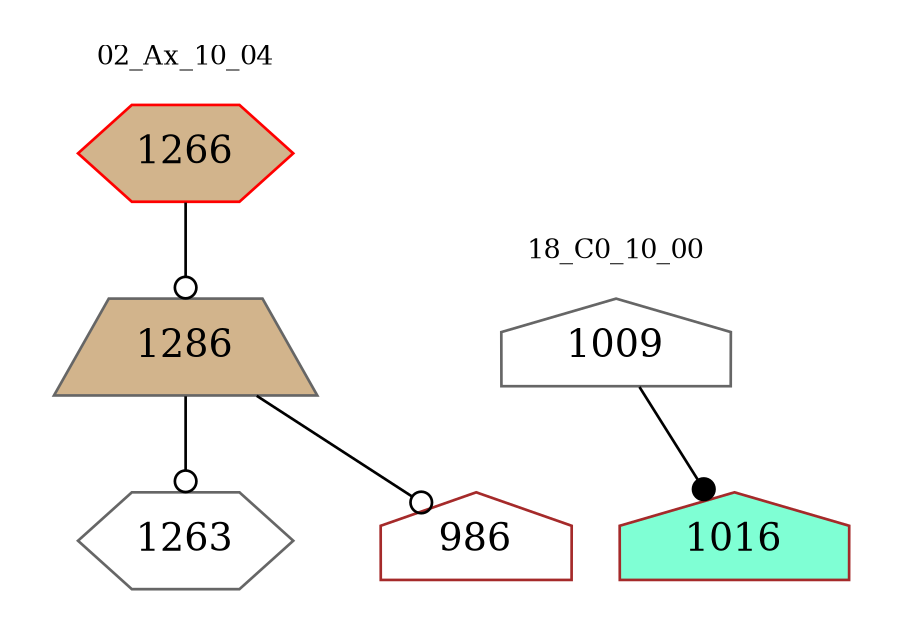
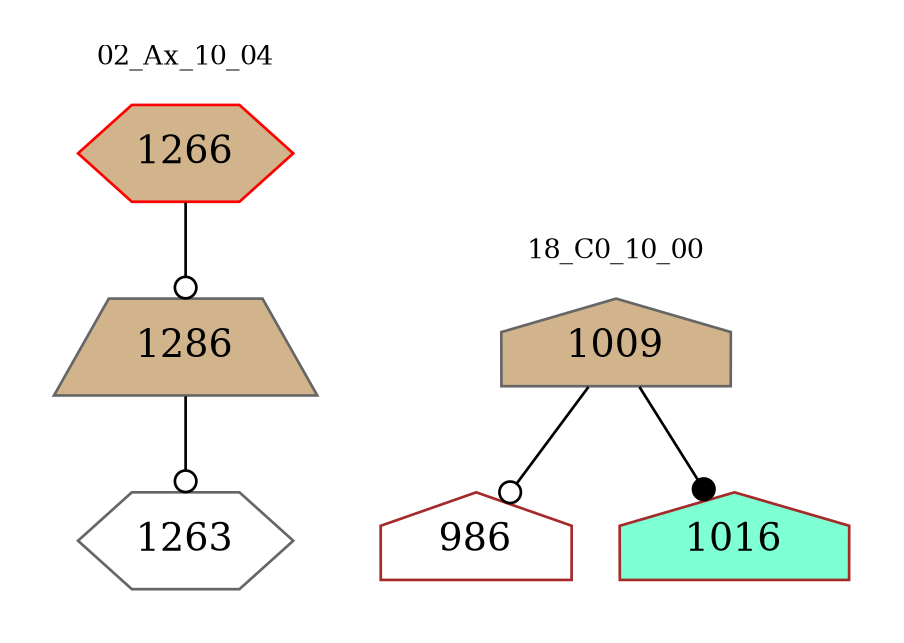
(616, 347) -> (616, 347)
(323, 438) -> (553, 435)
